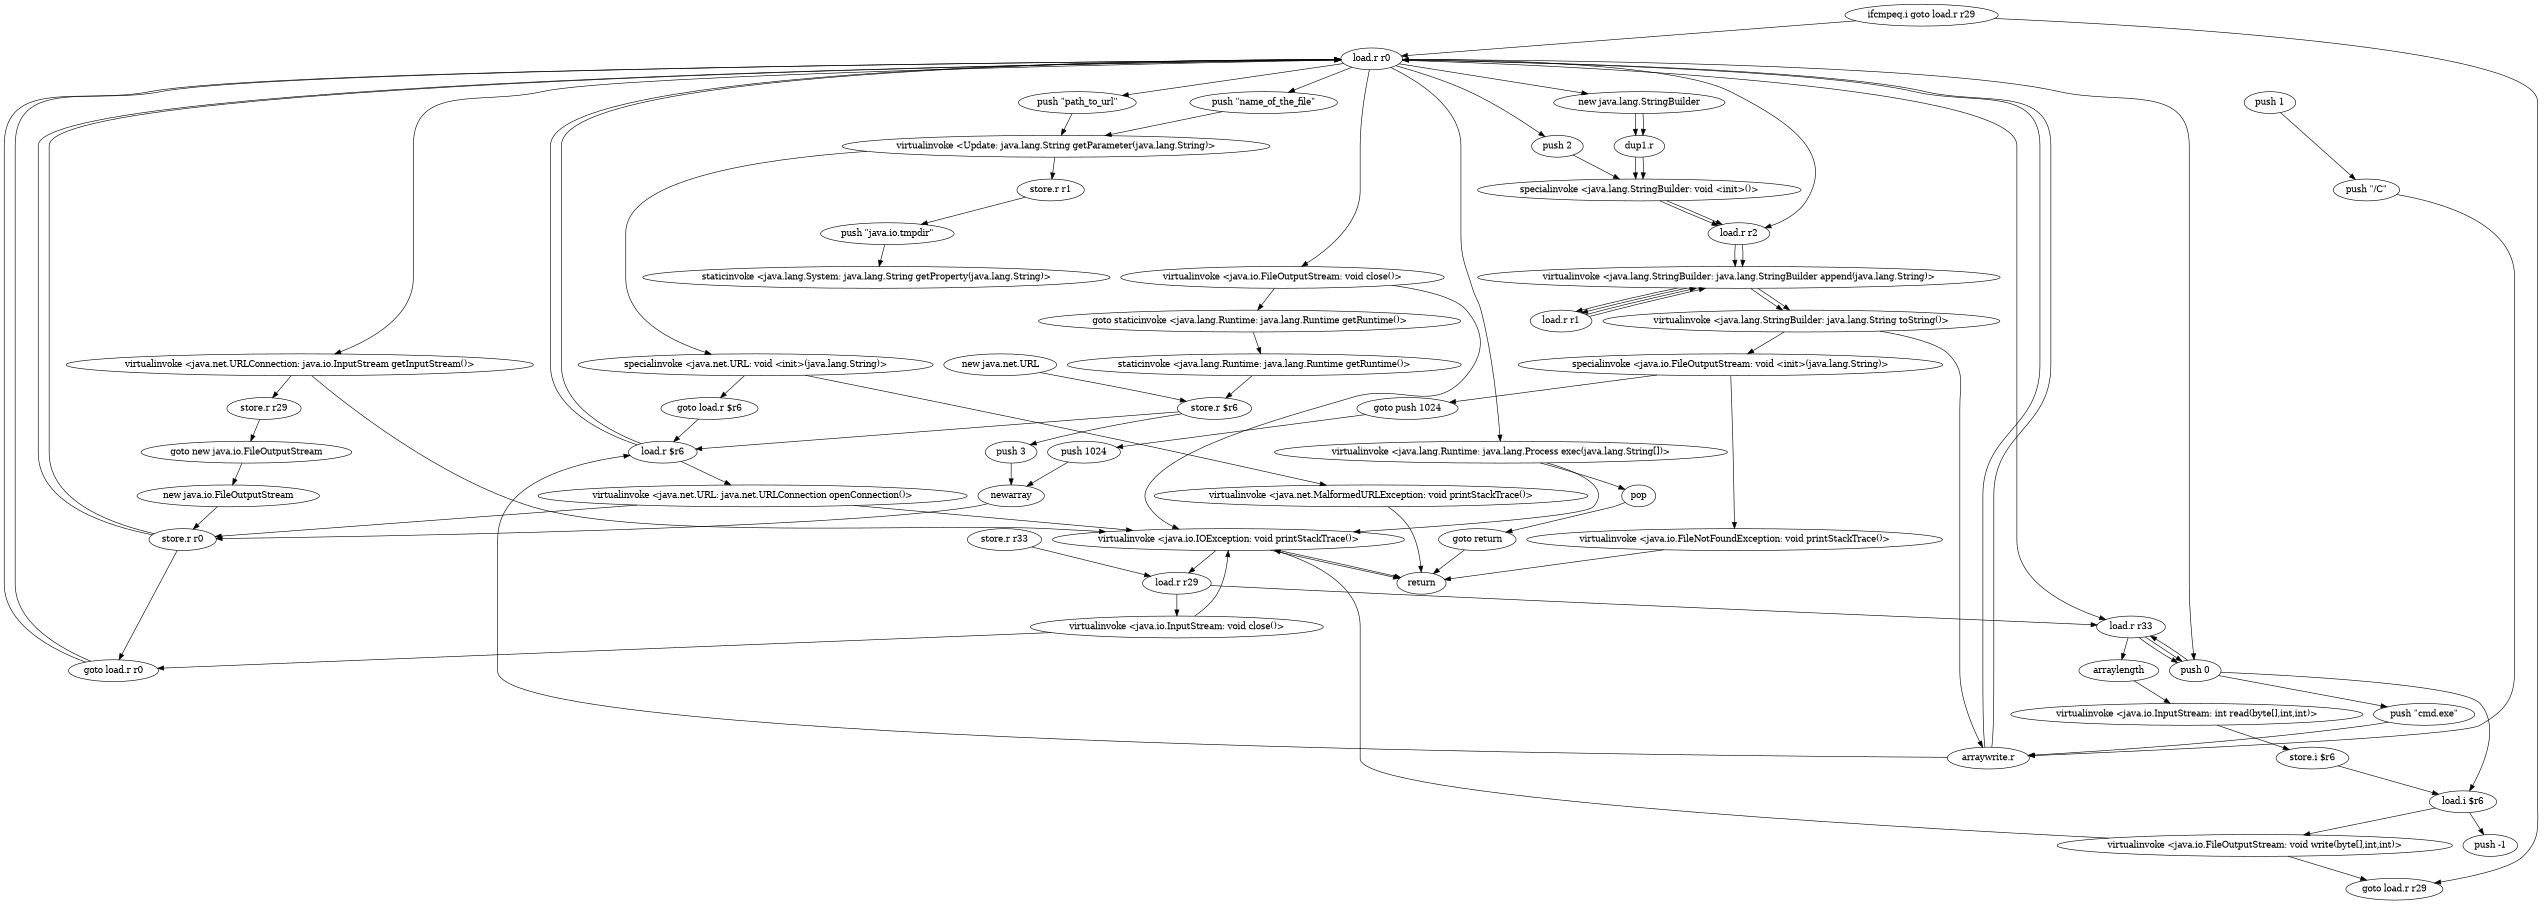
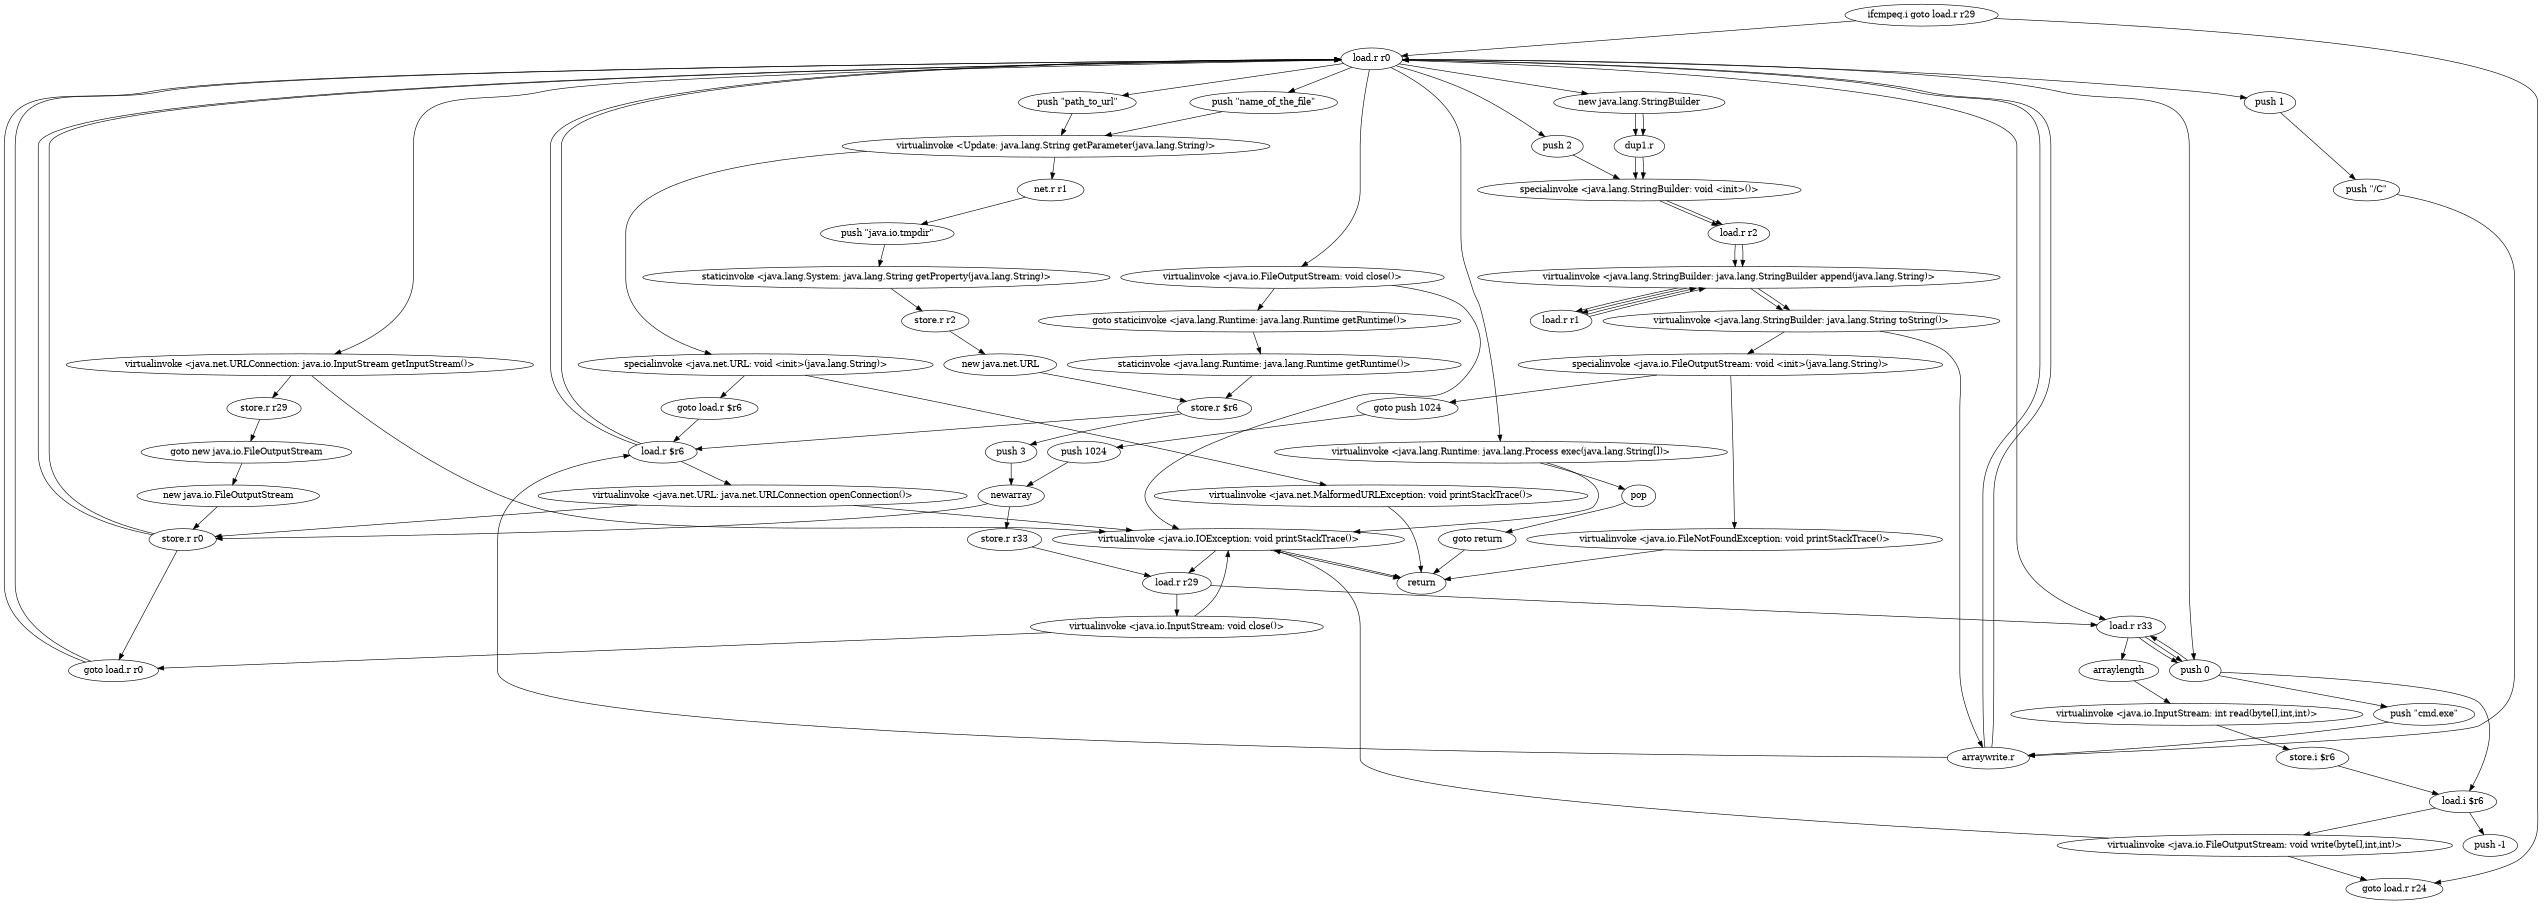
(1692, 80) -> (1969, 76)
(1051, 190) -> (1051, 190)
none -> (935, 321)
none -> (1008, 515)
(2394, 889) -> (2394, 889)
